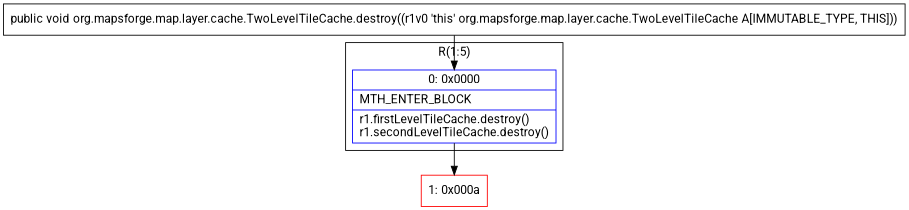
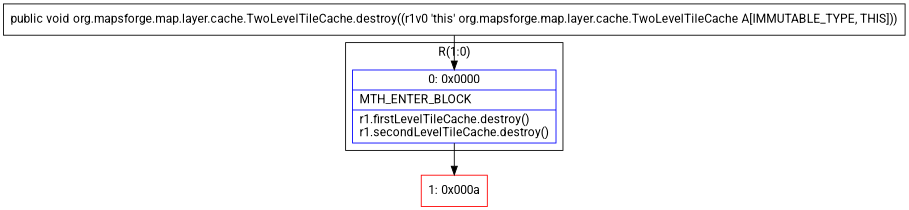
(454, 53) -> (454, 53)
